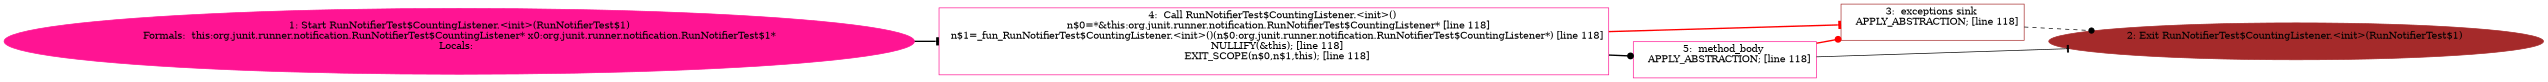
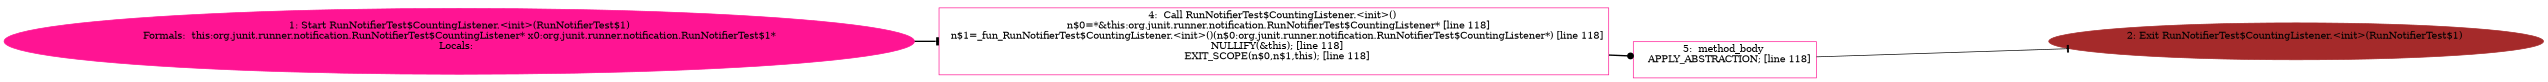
(1933, 22) -> none
